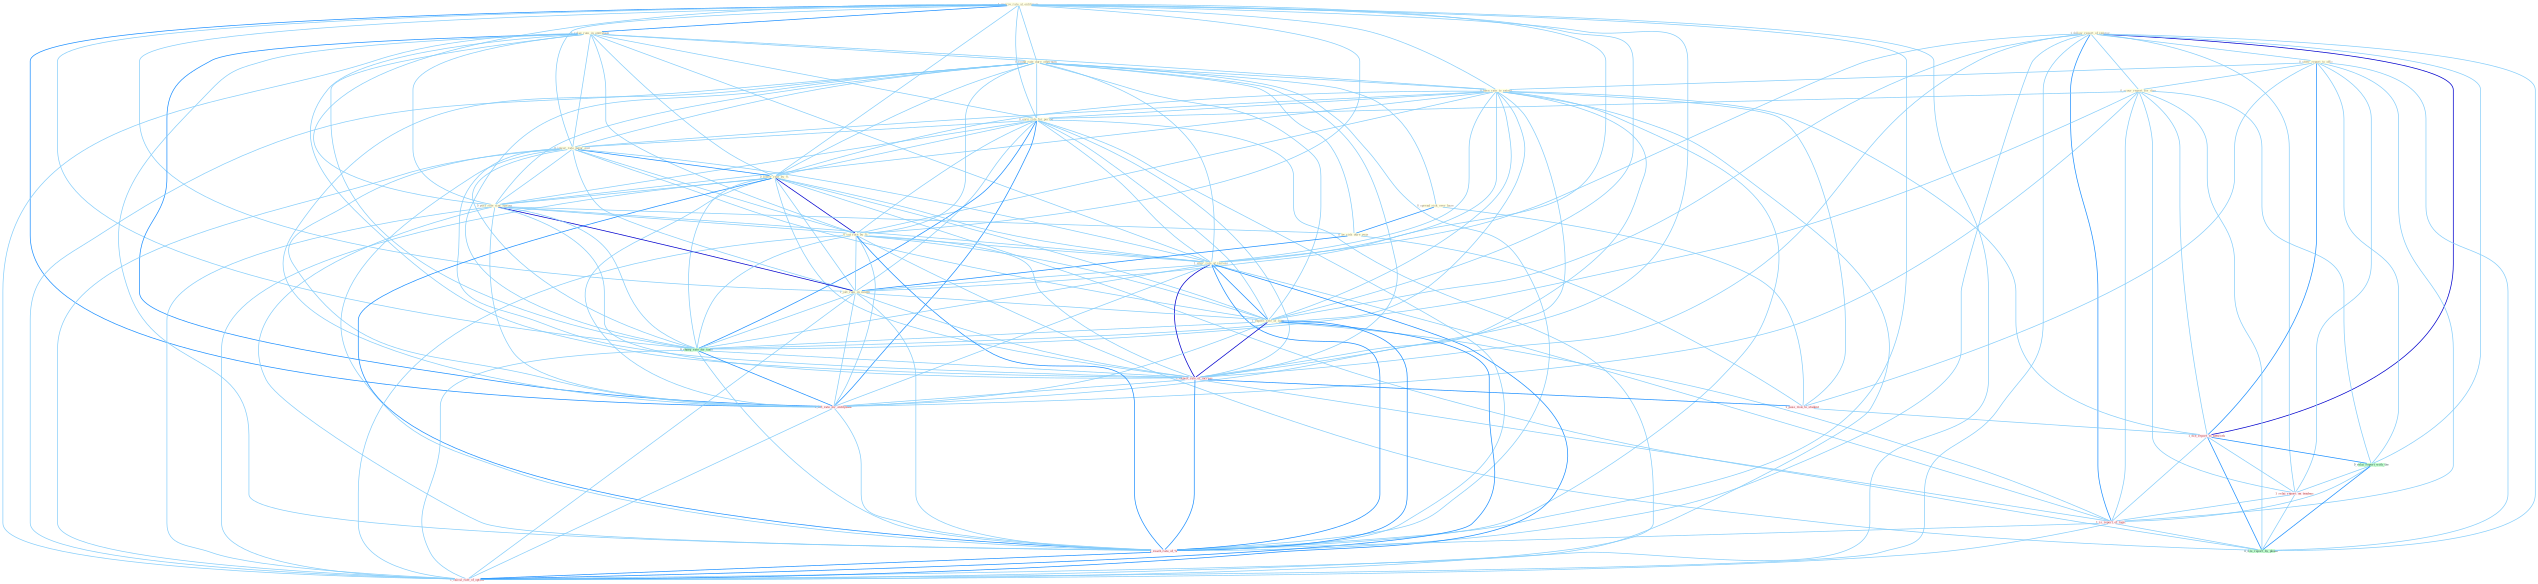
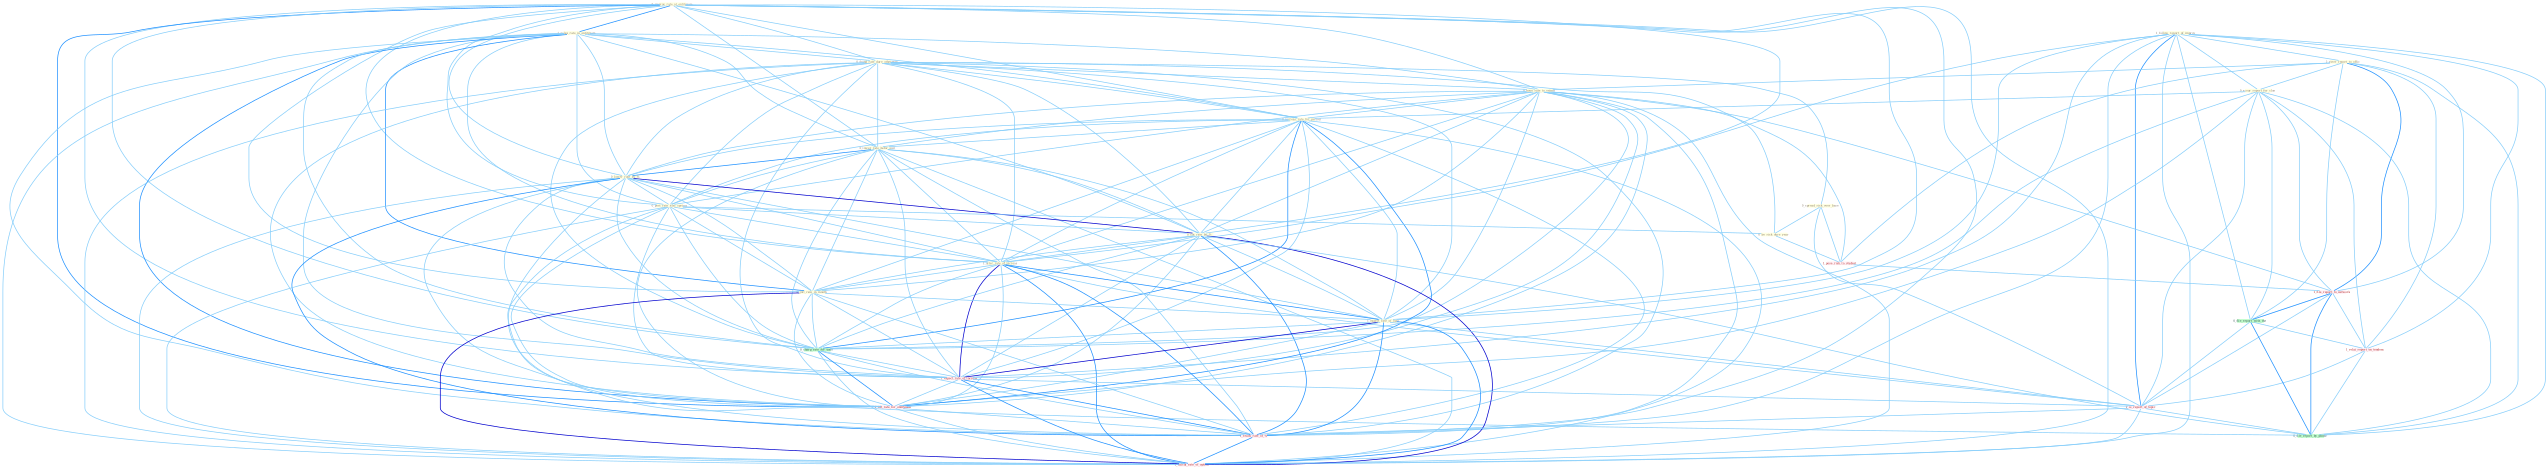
(1037, 119) -> (1301, 119)
(2453, 157) -> (2452, 96)
(1395, 220) -> (1797, 220)
(676, 248) -> (737, 247)
(1117, 262) -> (436, 235)
(466, 330) -> (1489, 377)
(2453, 383) -> (1965, 319)
(1484, 392) -> (1060, 427)
(662, 436) -> (601, 438)
(2371, 465) -> (2250, 321)
